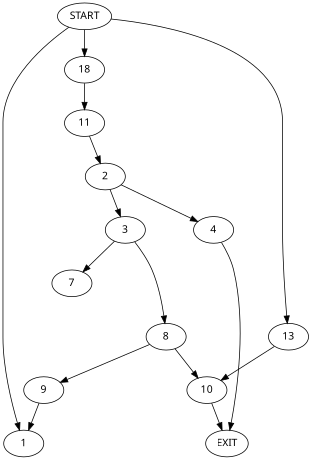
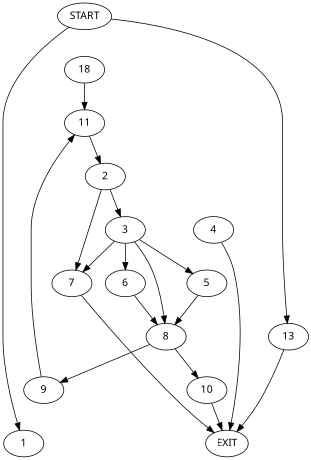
(85, 39) -> none
(156, 202) -> (90, 226)
none -> (125, 283)
none -> (207, 283)
(251, 361) -> (266, 390)
none -> (142, 364)
(35, 413) -> (31, 254)
